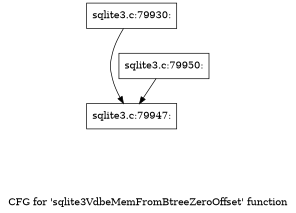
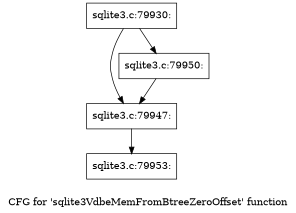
none -> (146, 38)
none -> (132, 166)
